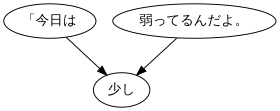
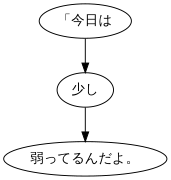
(160, 53) -> (85, 120)
